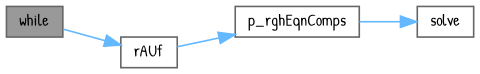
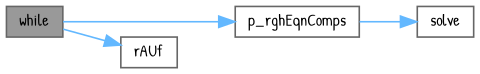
(198, 42) -> (141, 22)
